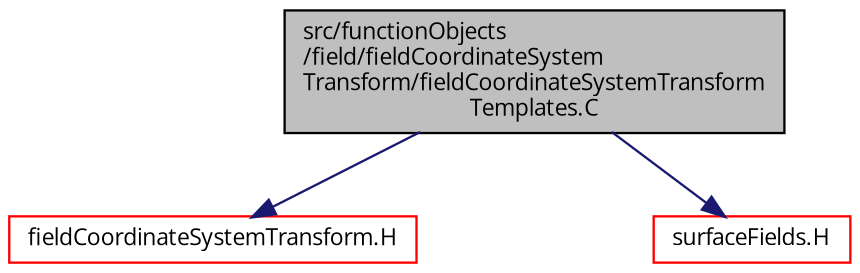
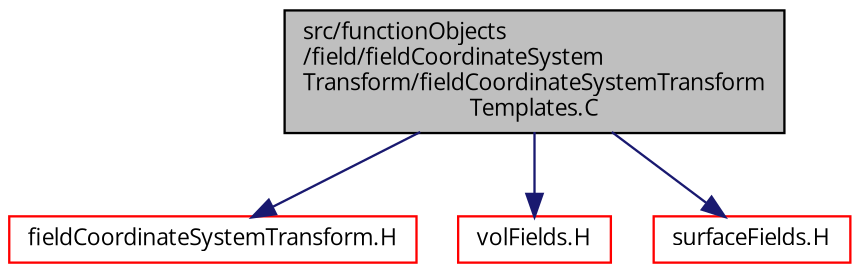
none -> (535, 239)
